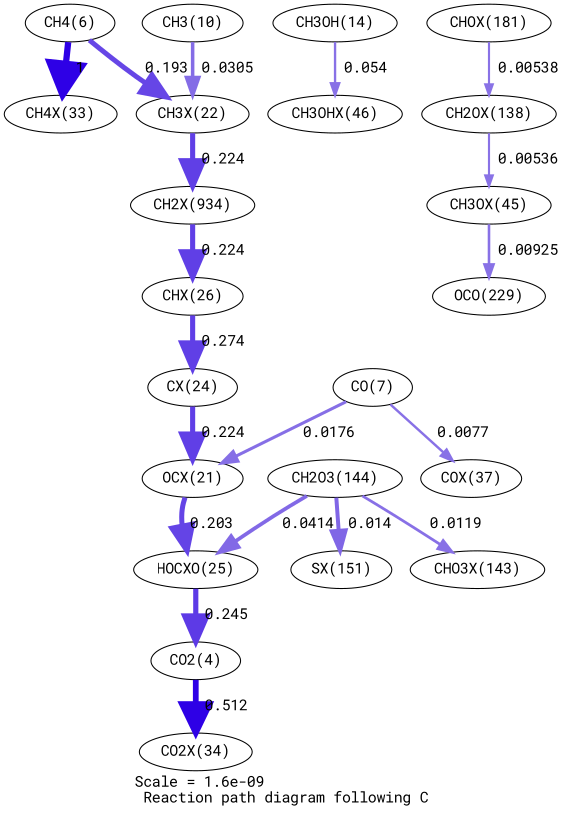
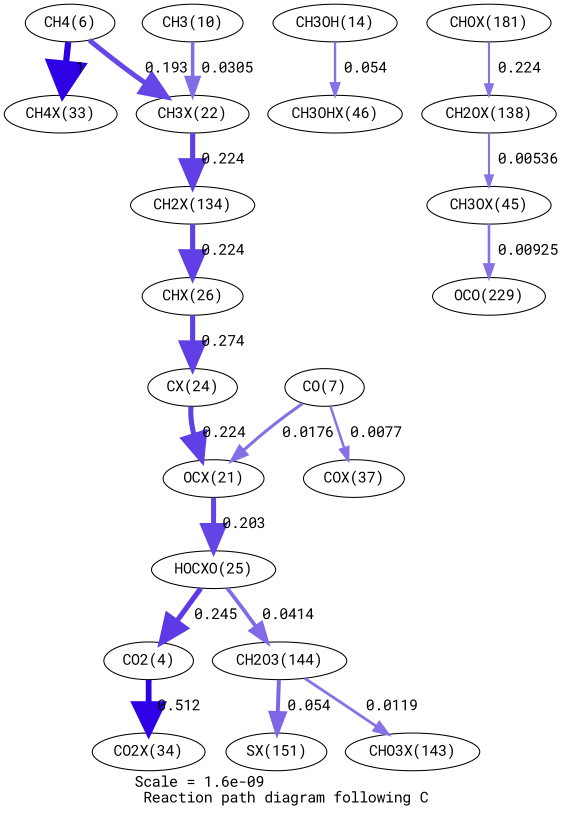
(524, 69) -> (515, 69)
(193, 205) -> (193, 205)
(270, 518) -> (242, 607)
(365, 524) -> (305, 706)
